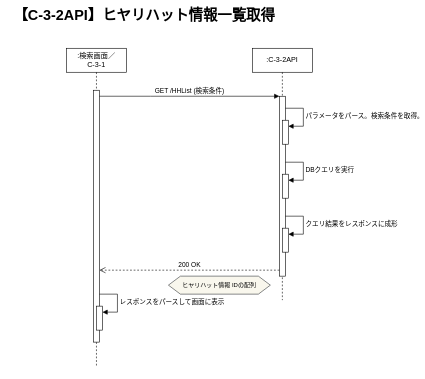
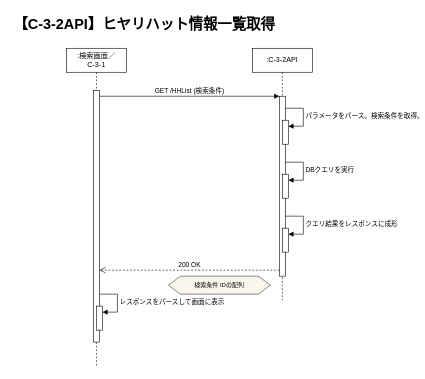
(150, 15) -> (150, 24)
(219, 285) -> (219, 285)
